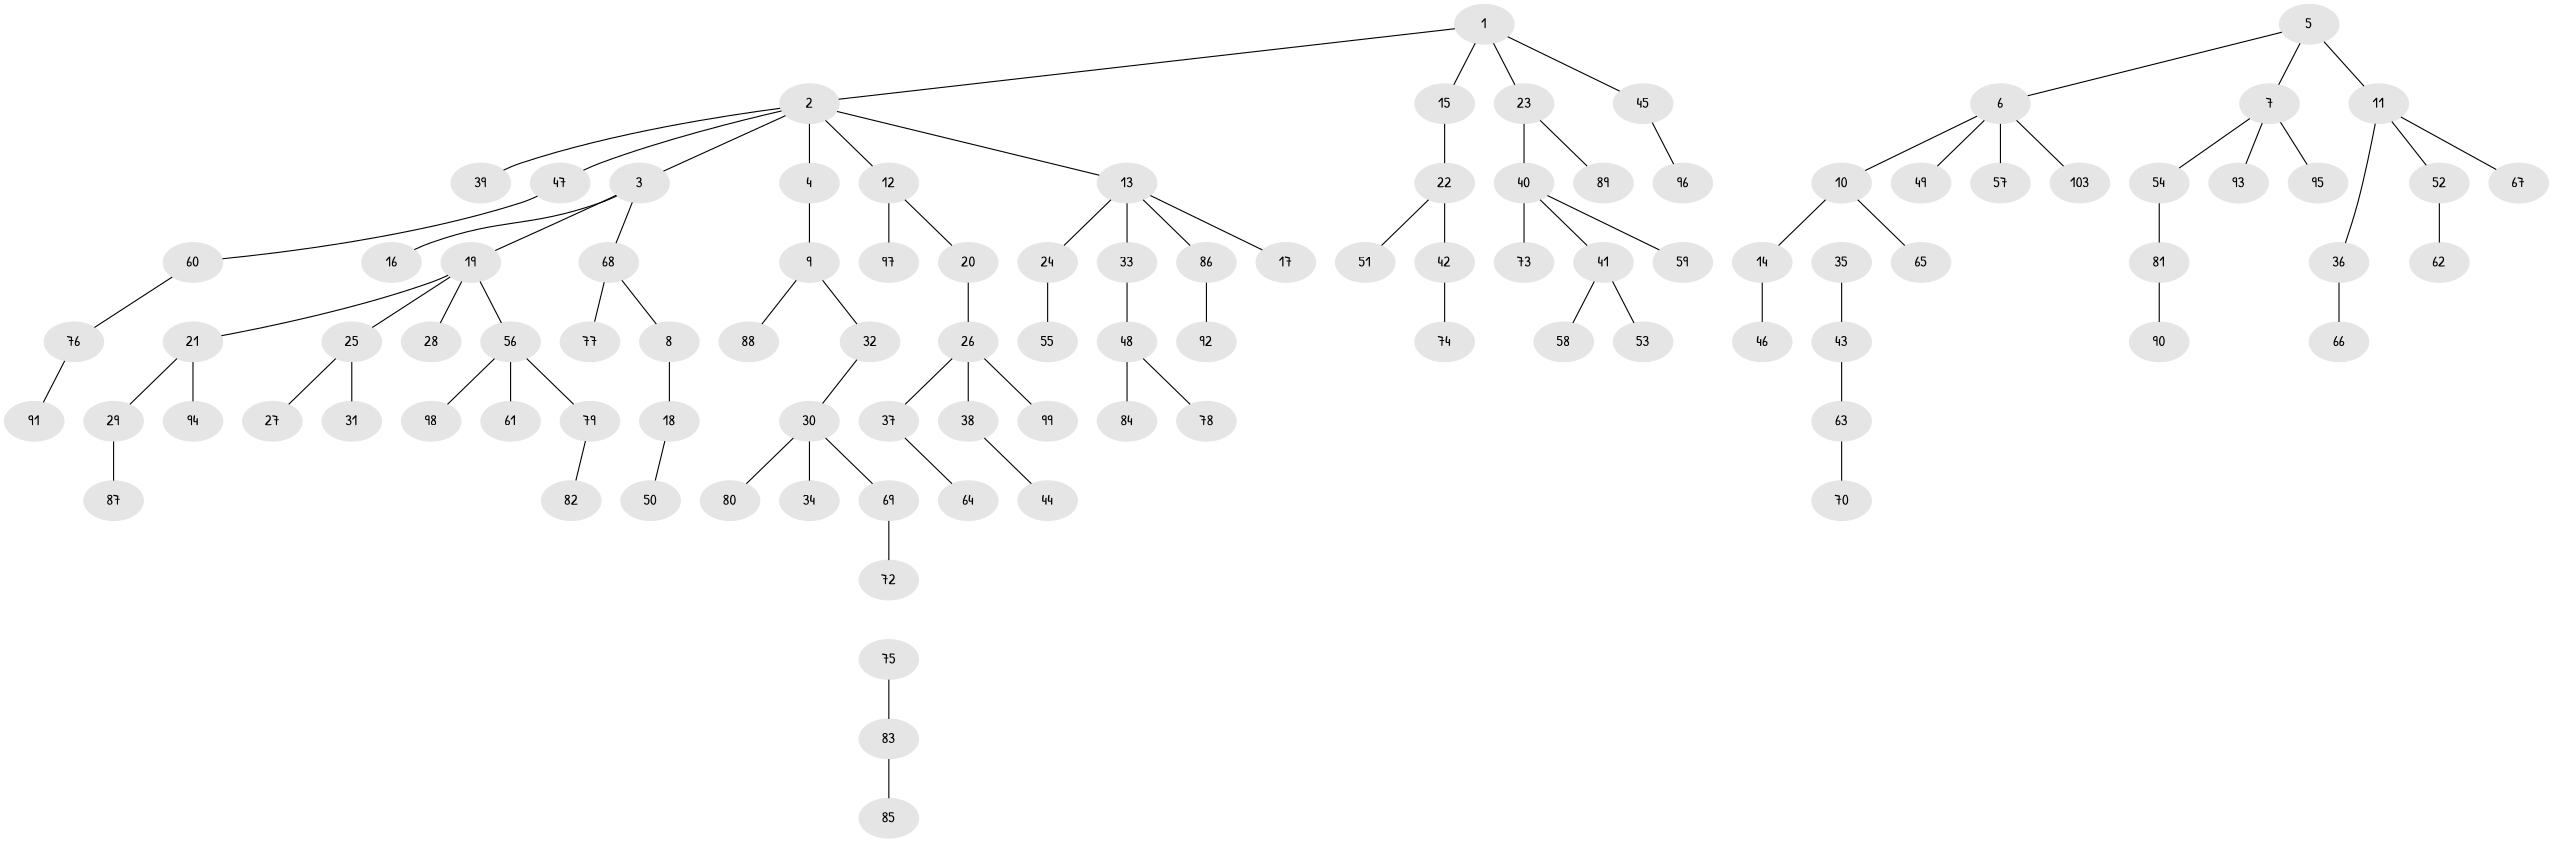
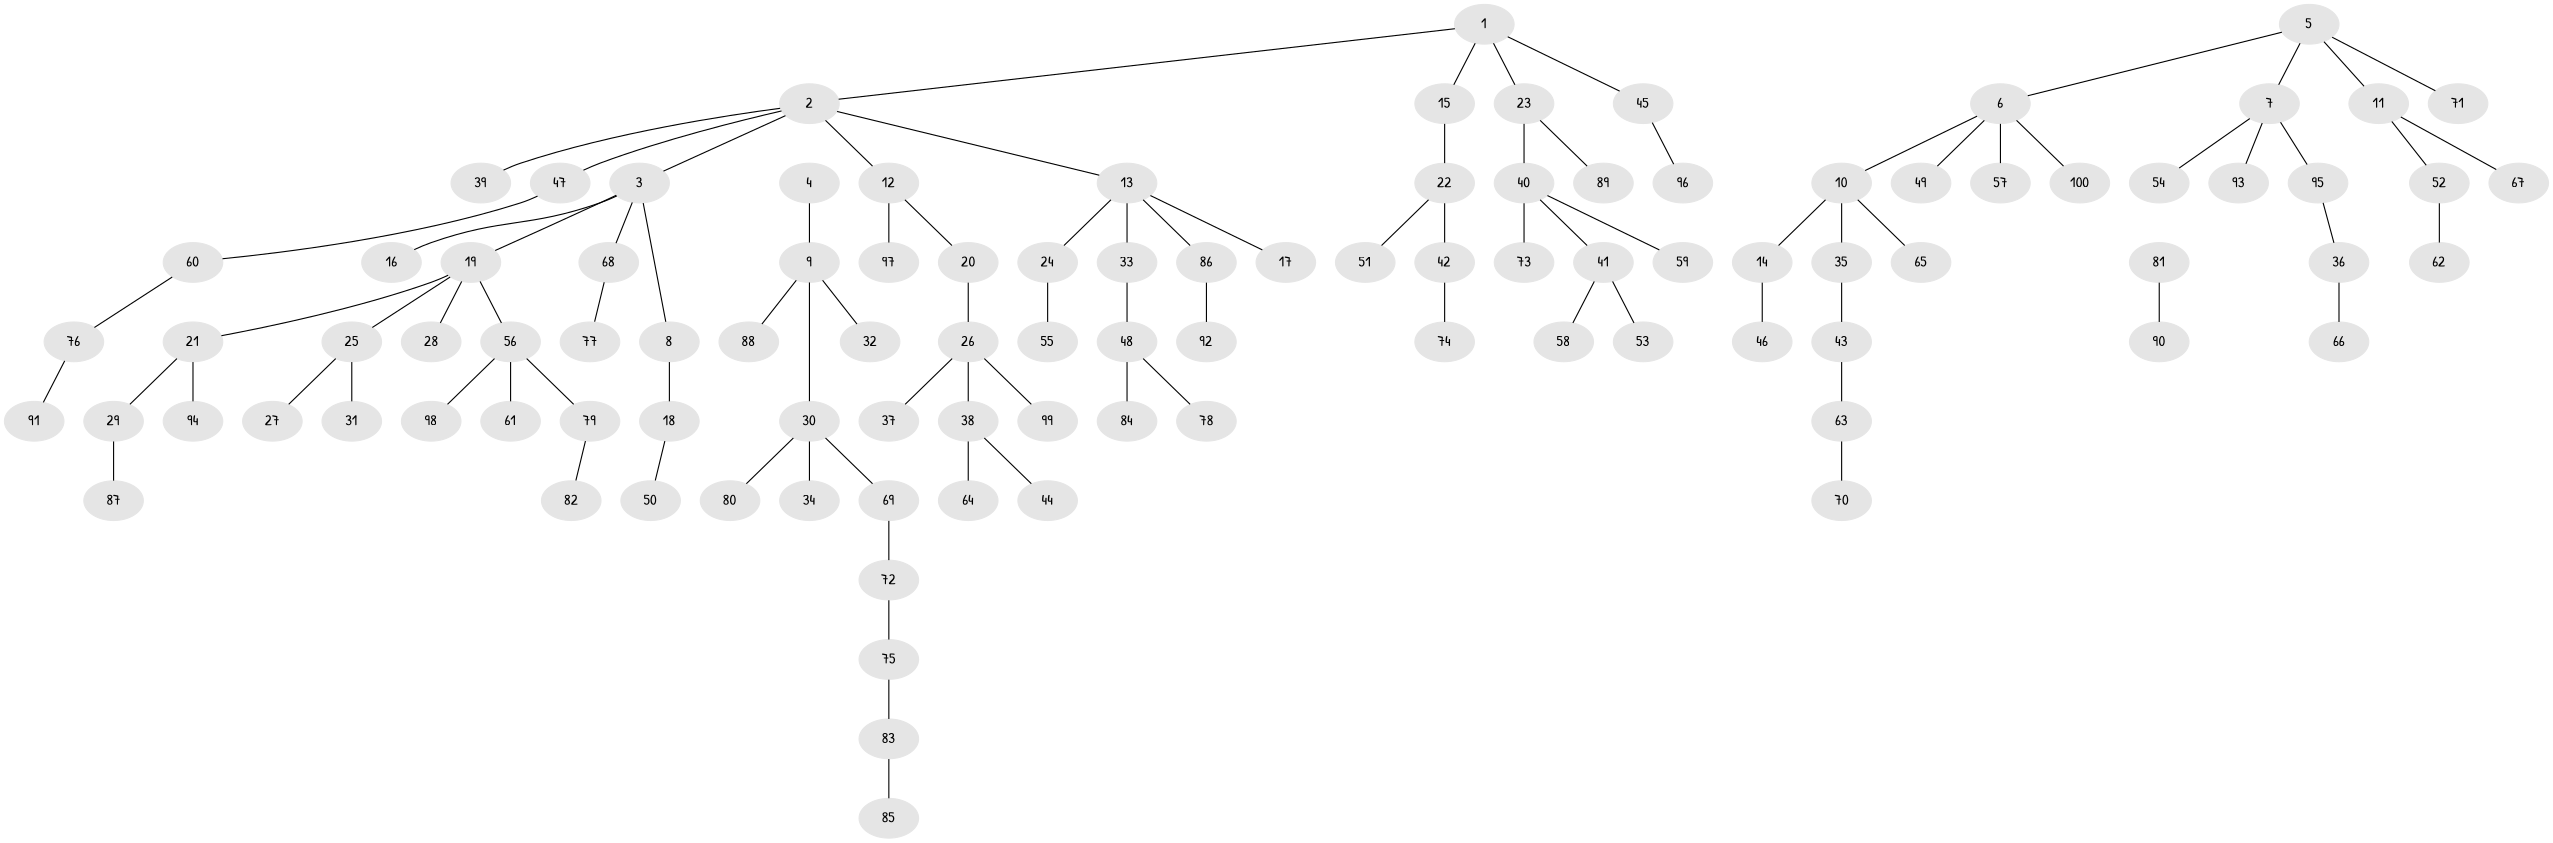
none -> (2458, 104)
(809, 143) -> none
(2080, 183) -> (2080, 183)
(2362, 184) -> (2329, 223)
none -> (1842, 223)
(2159, 223) -> none
(639, 302) -> (654, 262)
(840, 382) -> (809, 342)
(928, 461) -> (968, 461)
none -> (889, 620)
